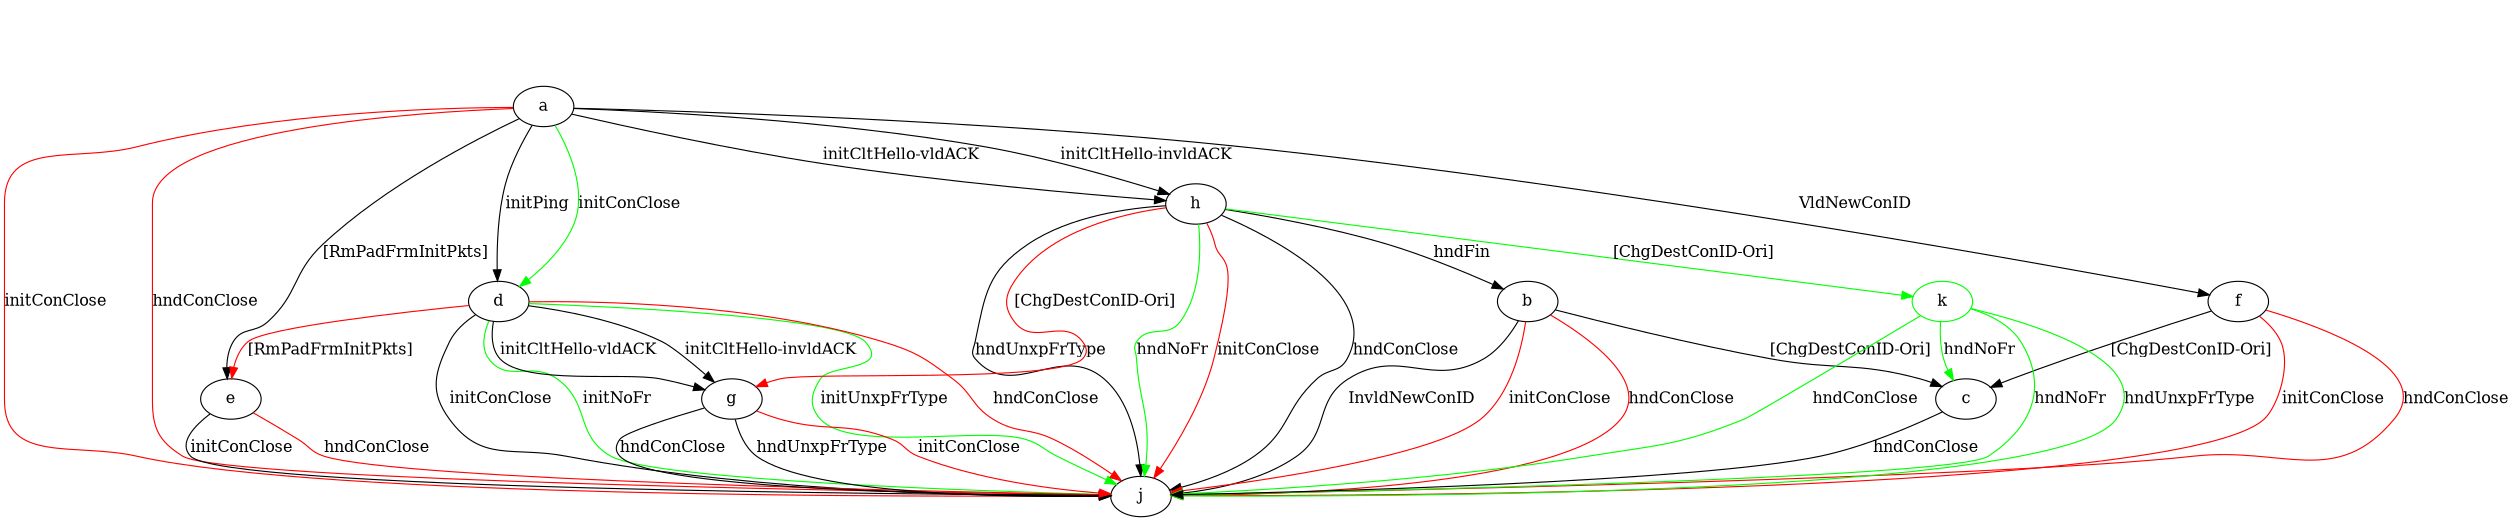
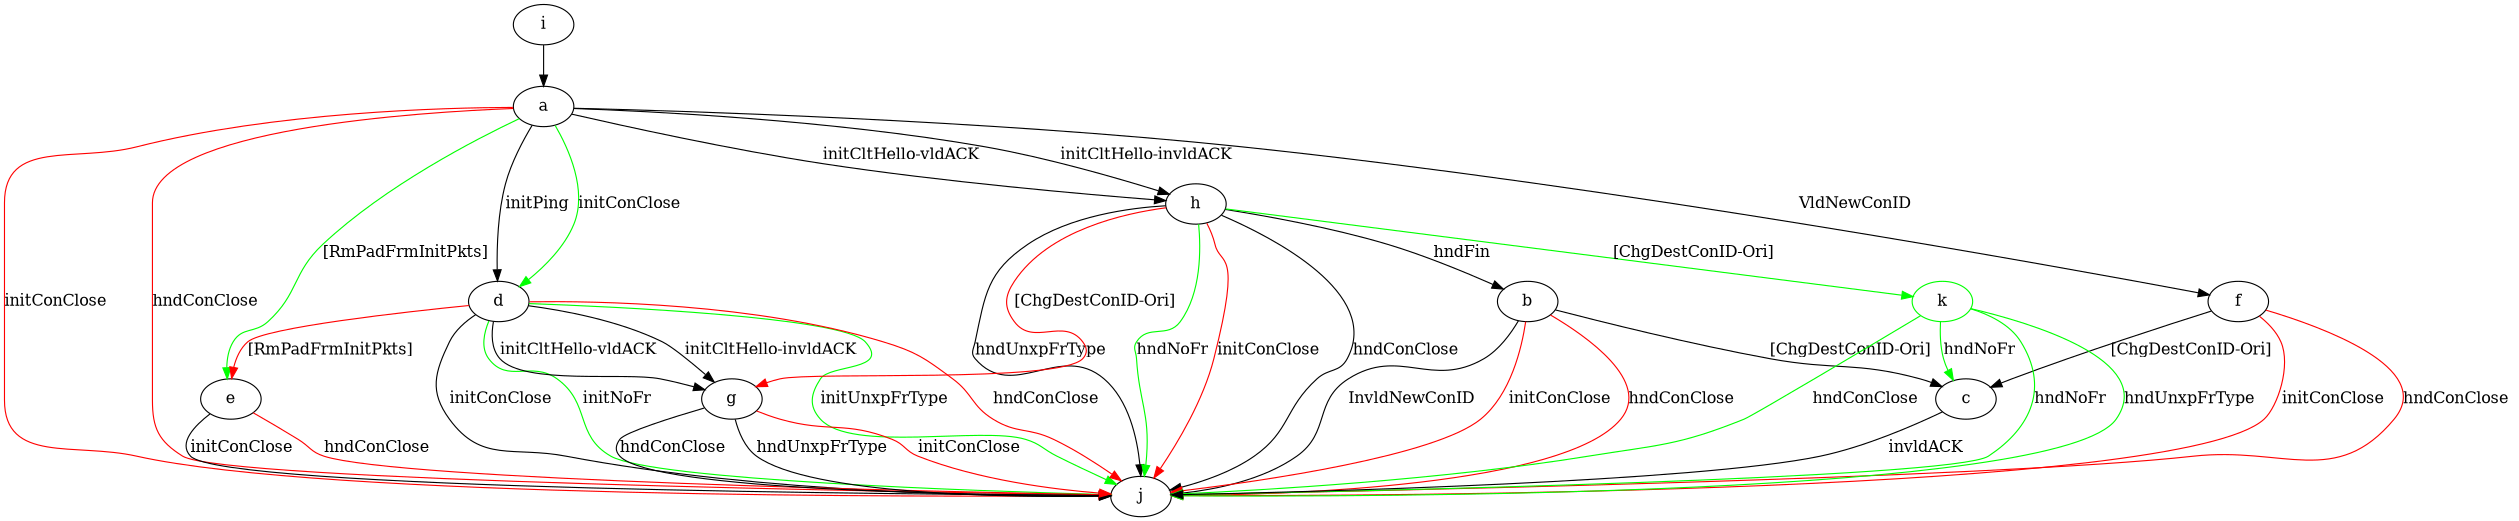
none -> (544, 25)
(350, 221) -> (350, 221)
(1928, 448) -> (1928, 448)
